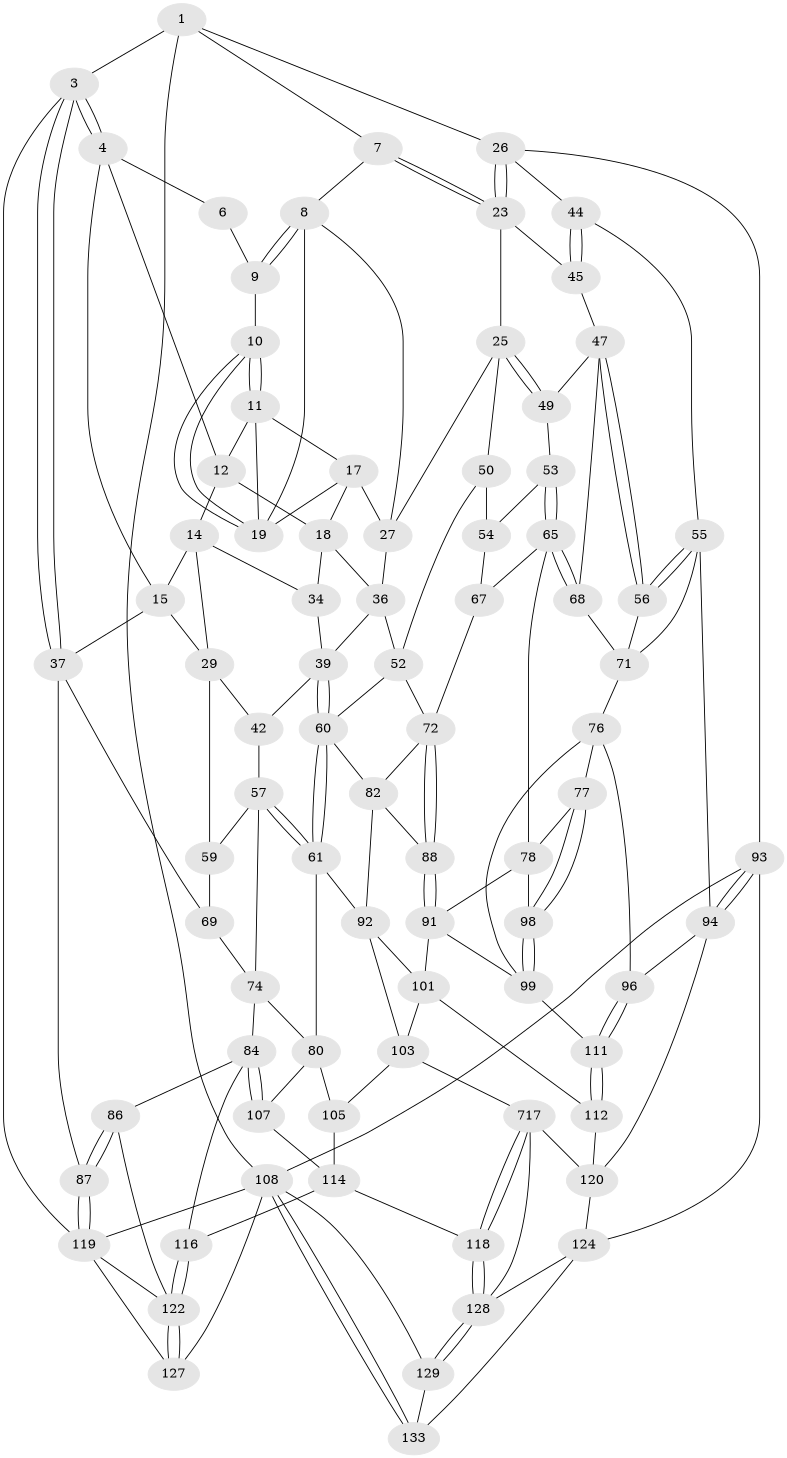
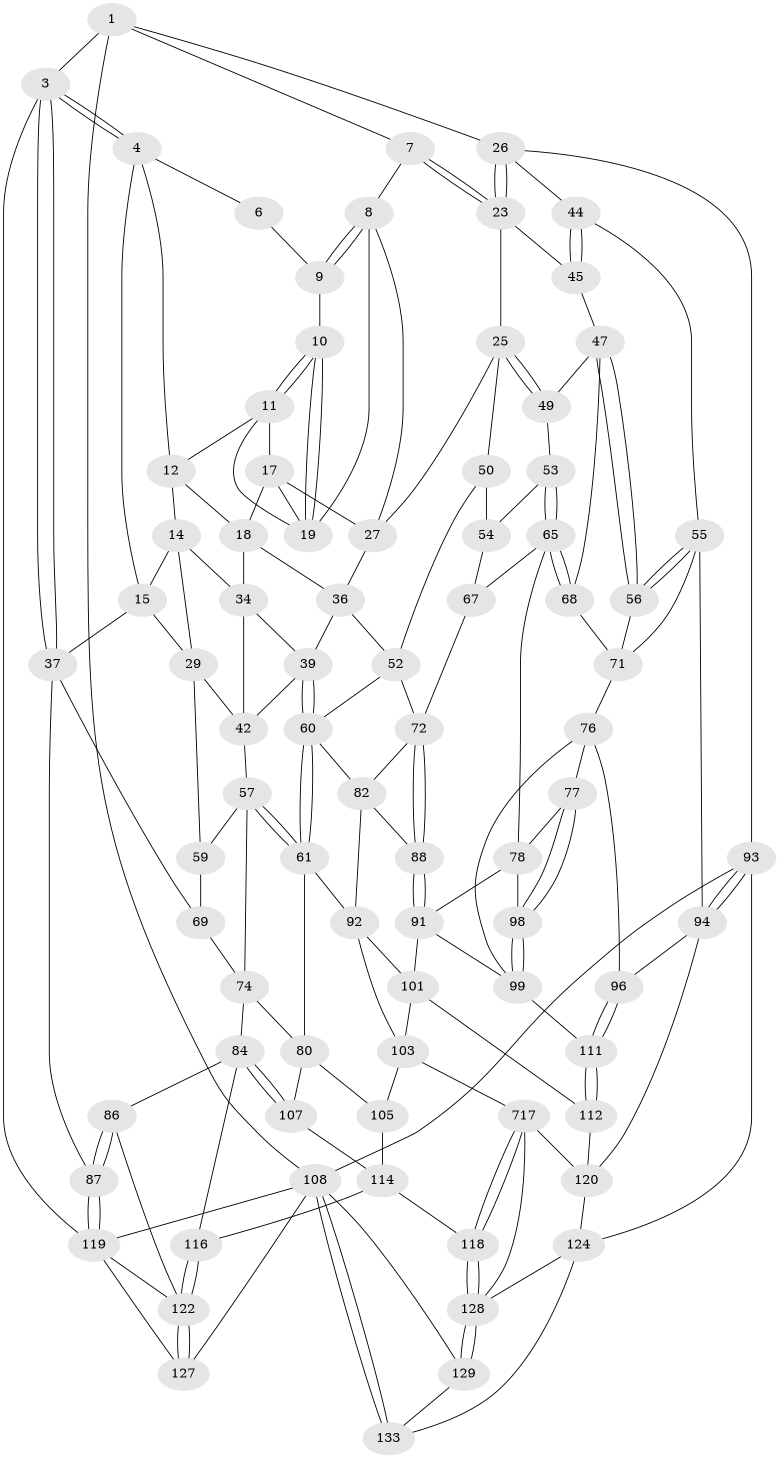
none -> (244, 665)
